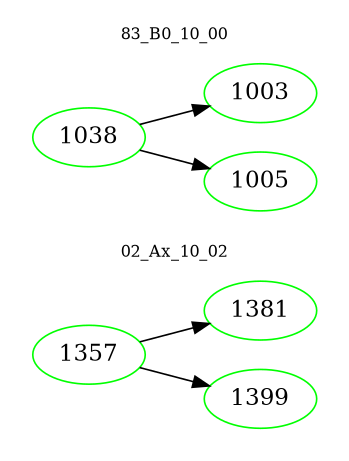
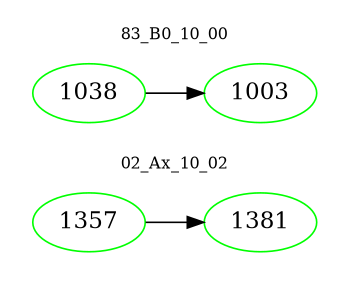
(260, 181) -> none
(260, 399) -> none
